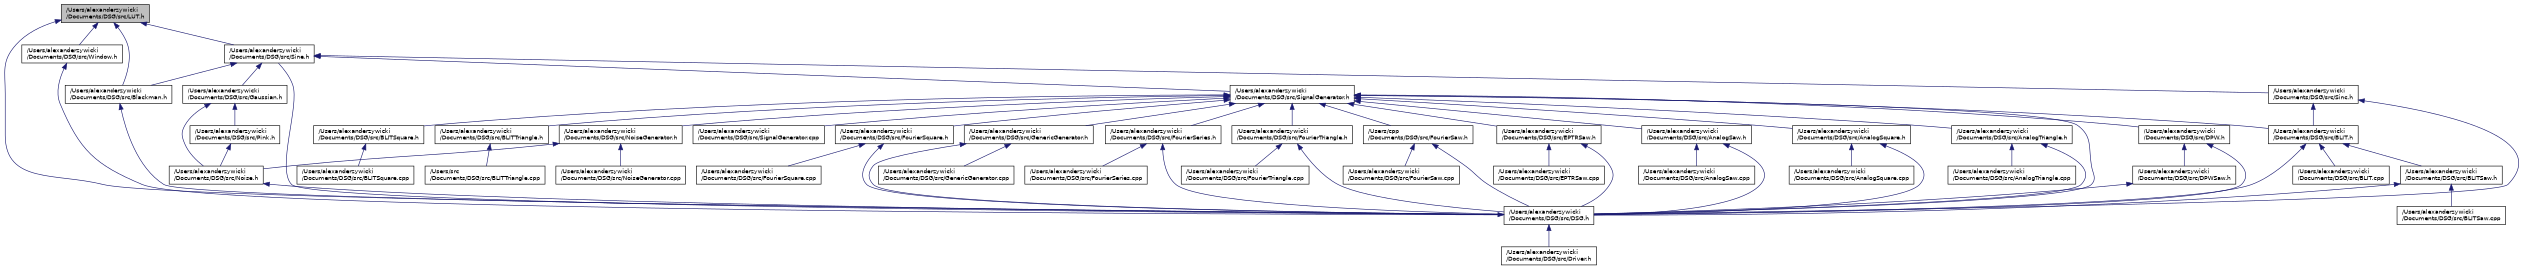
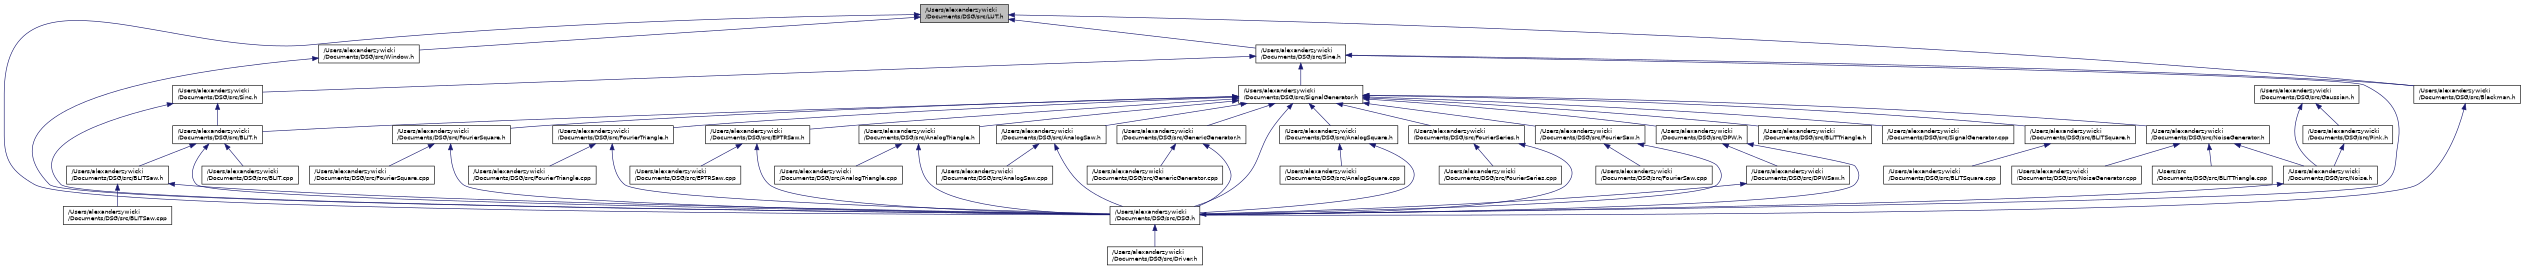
(250, 76) -> none
(1418, 135) -> (1590, 135)
(488, 158) -> (2210, 158)
